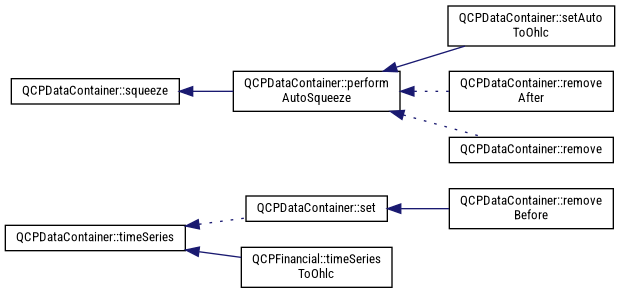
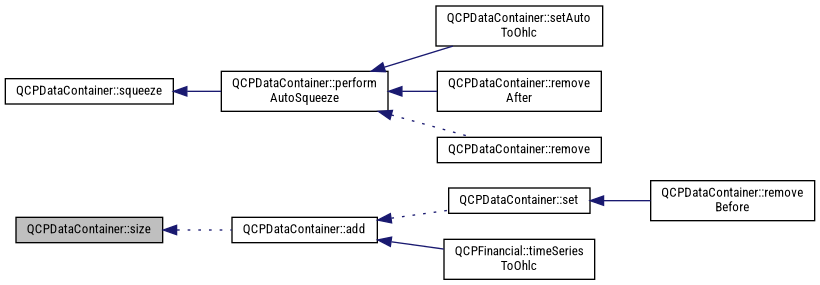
(432, 91) -> (420, 91)
none -> (89, 230)
(95, 238) -> (305, 230)
